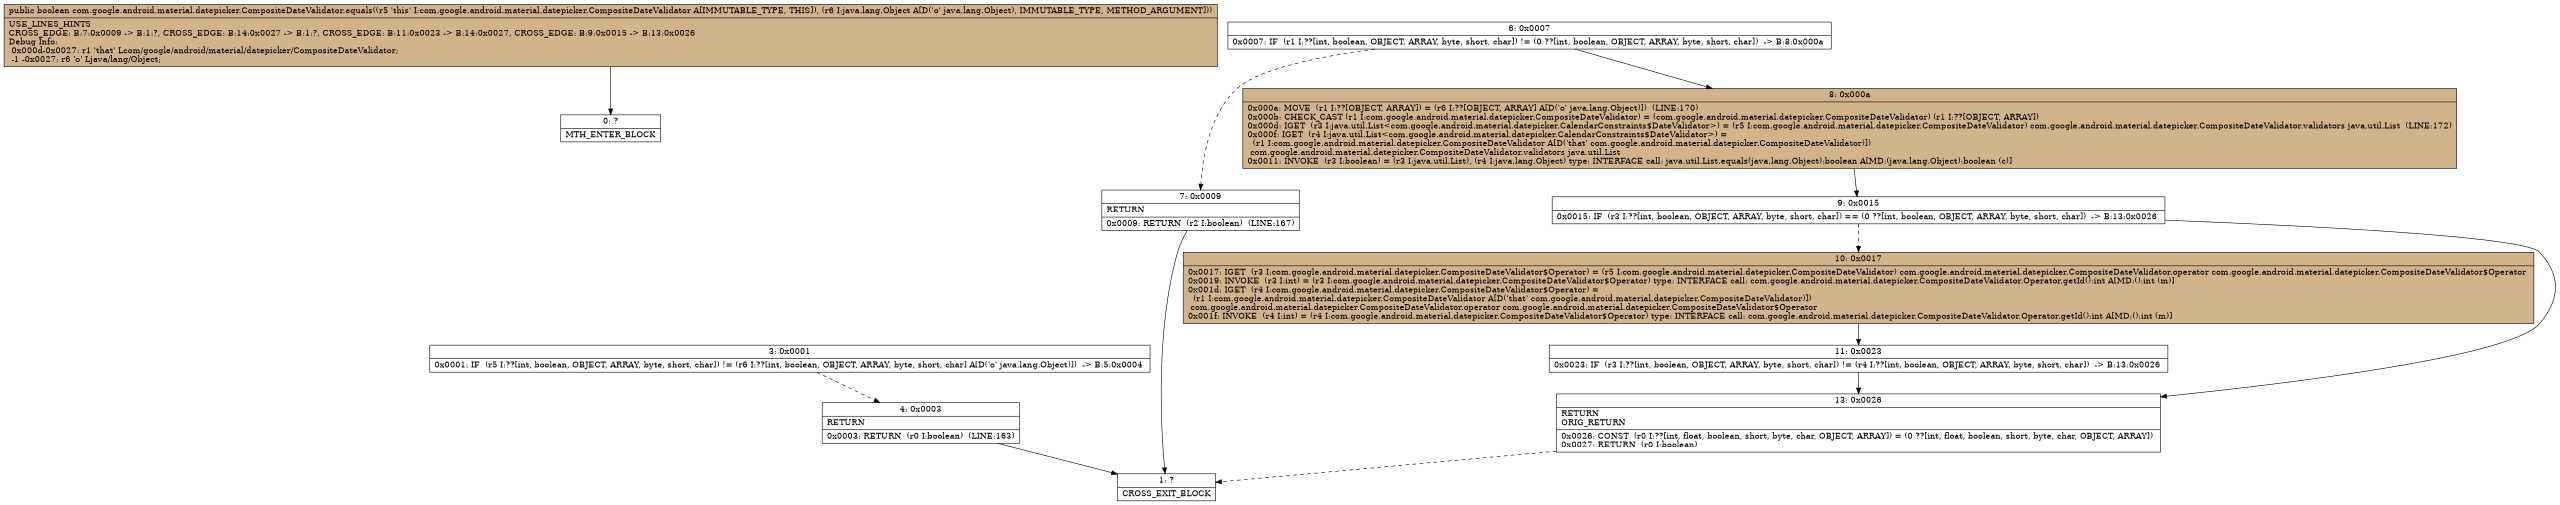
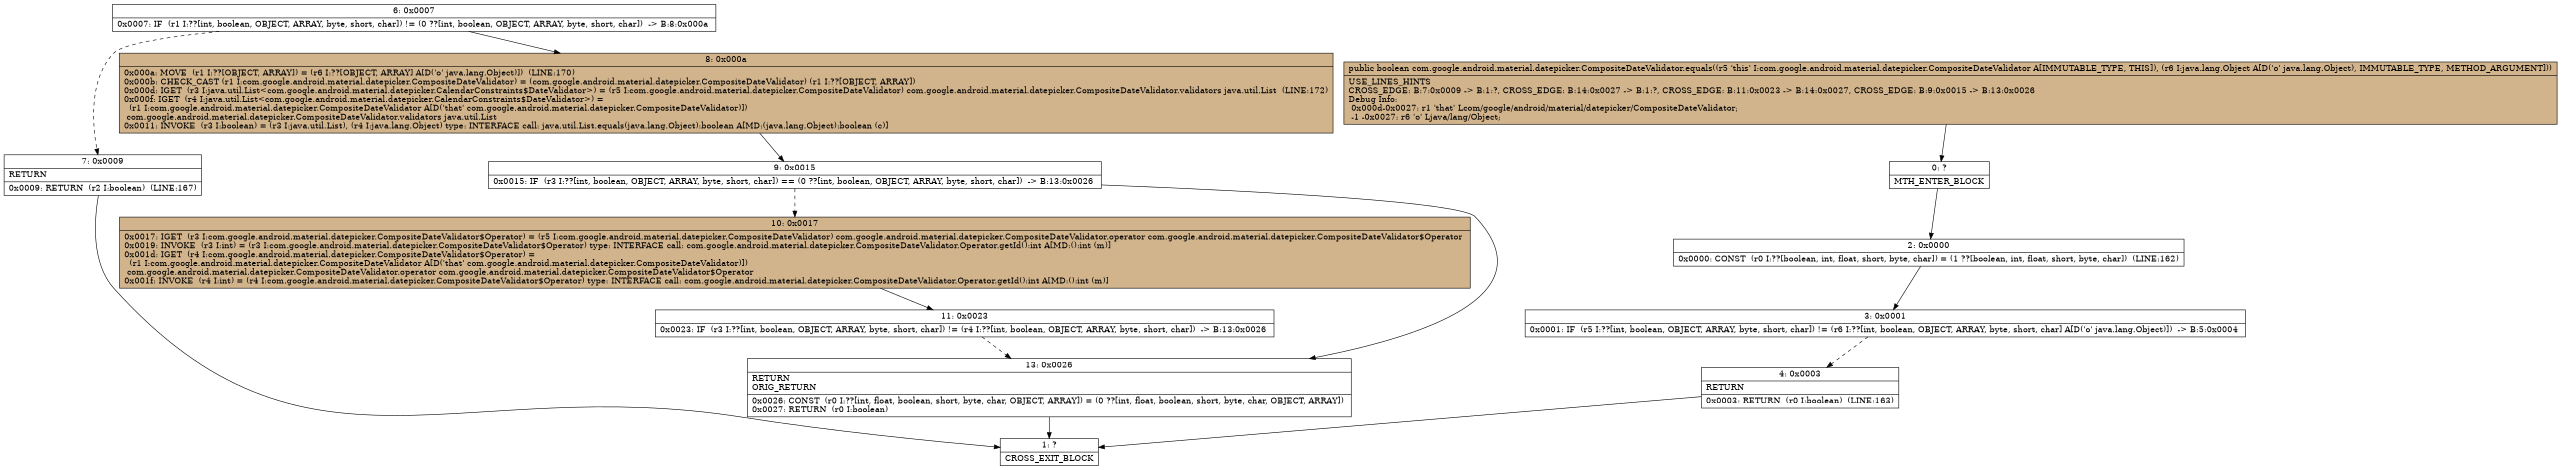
none -> (1929, 253)
(1859, 380) -> (994, 346)
(1389, 466) -> (1049, 425)
